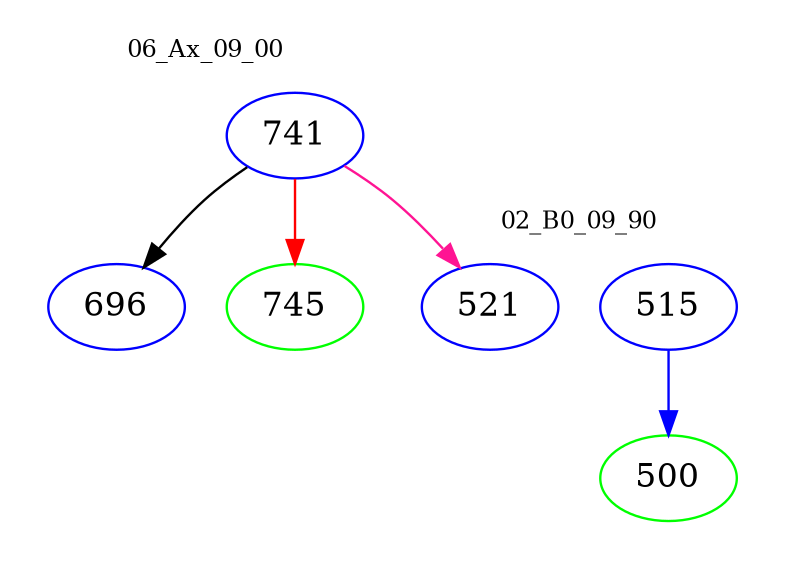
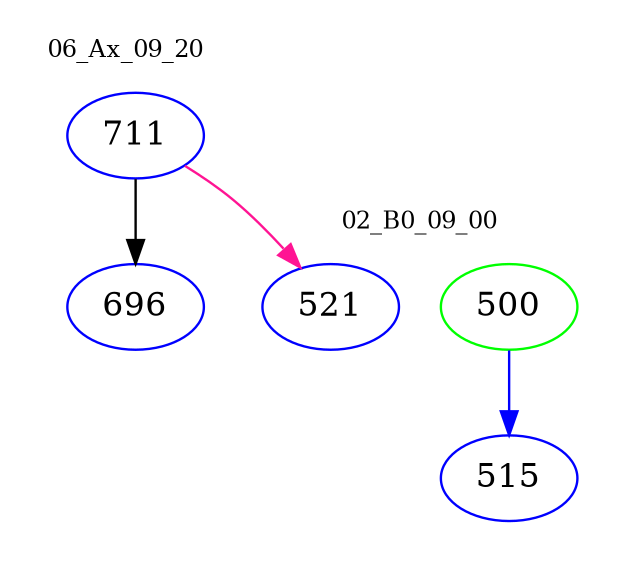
(206, 51) -> (126, 51)
(295, 136) -> (136, 136)
(579, 222) -> (420, 222)
(295, 307) -> none
(669, 381) -> (509, 381)
